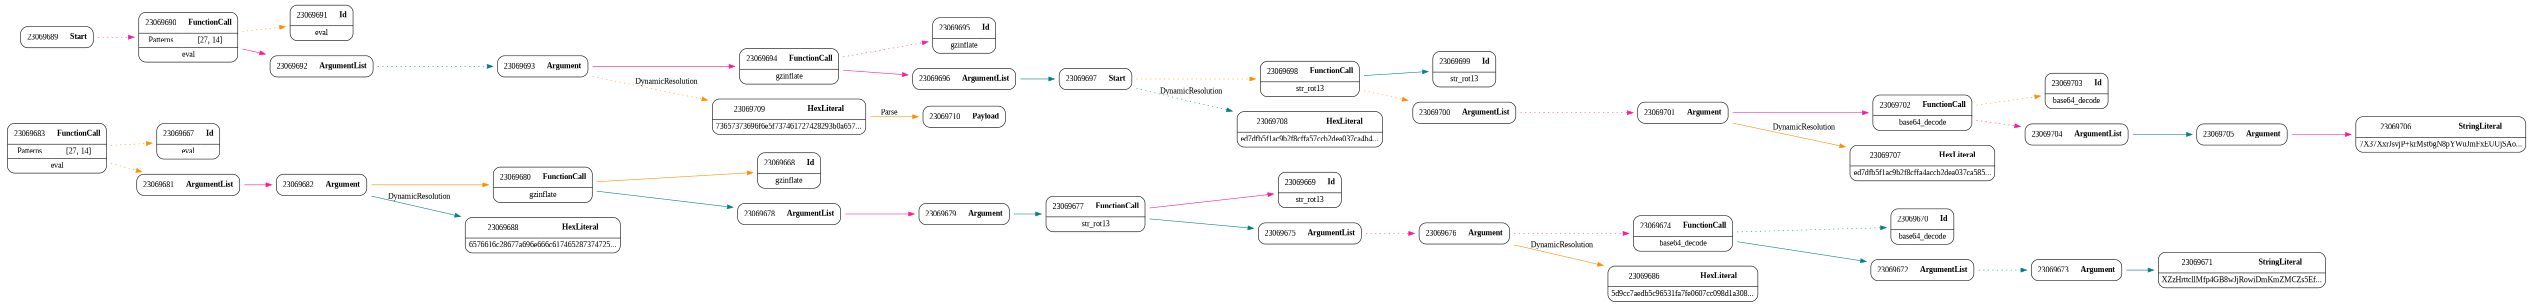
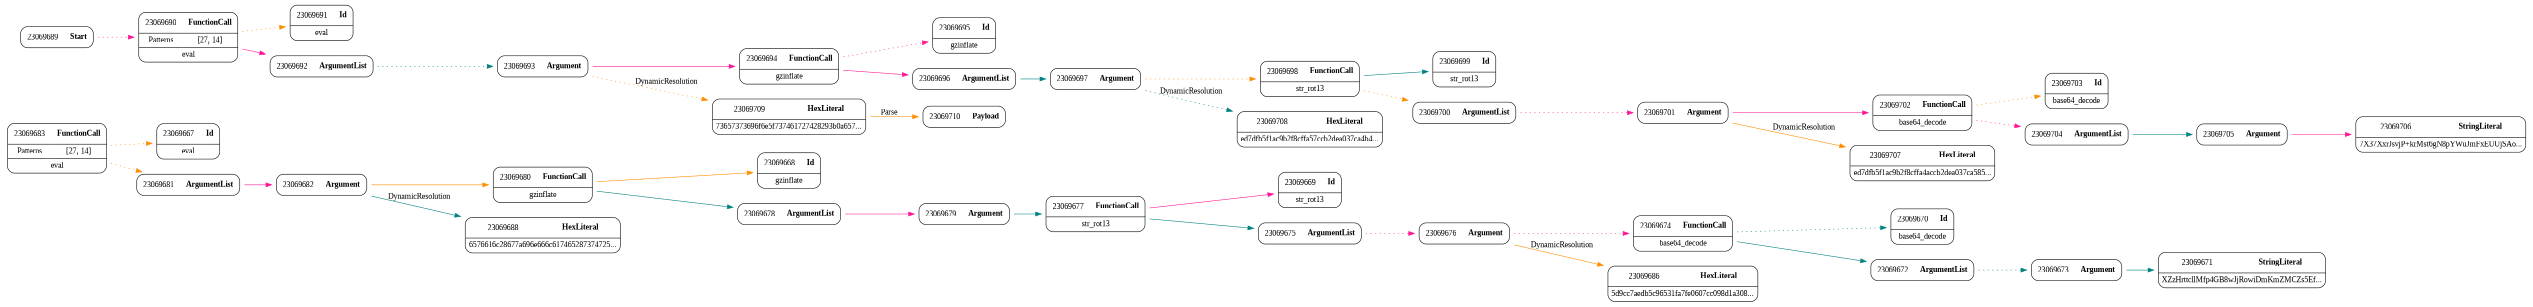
(1117, 78) -> (1117, 78)
